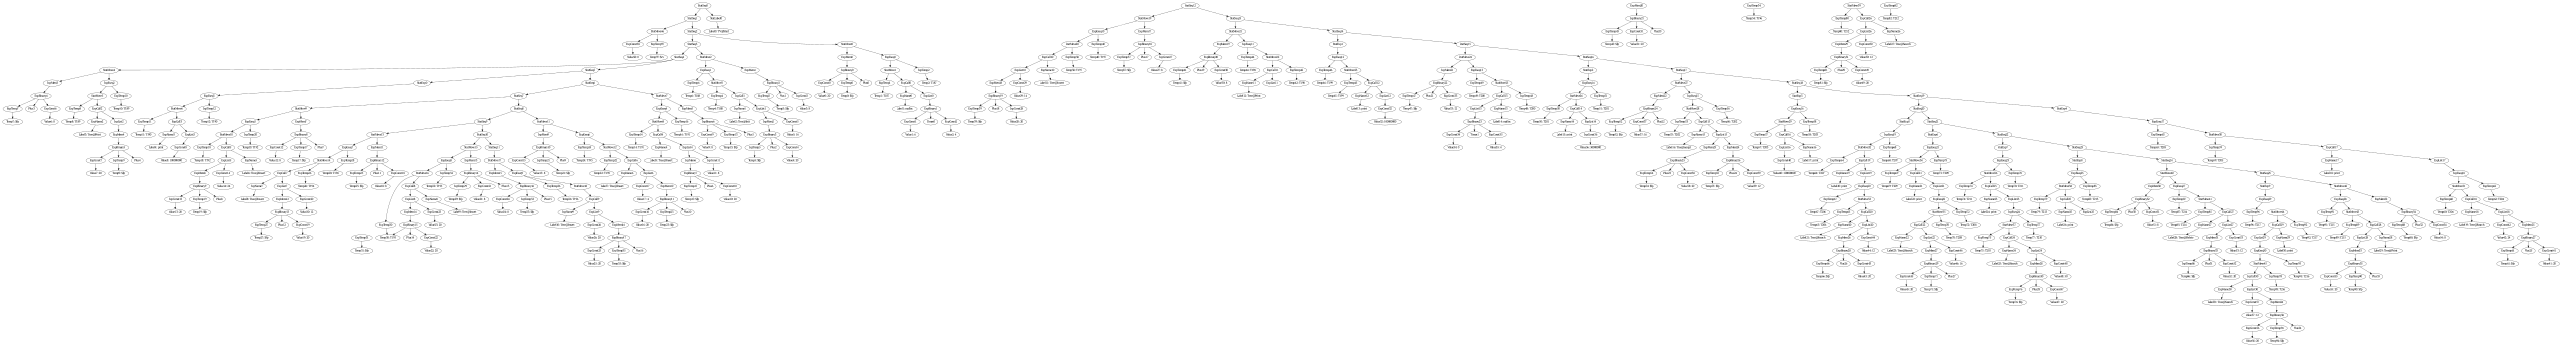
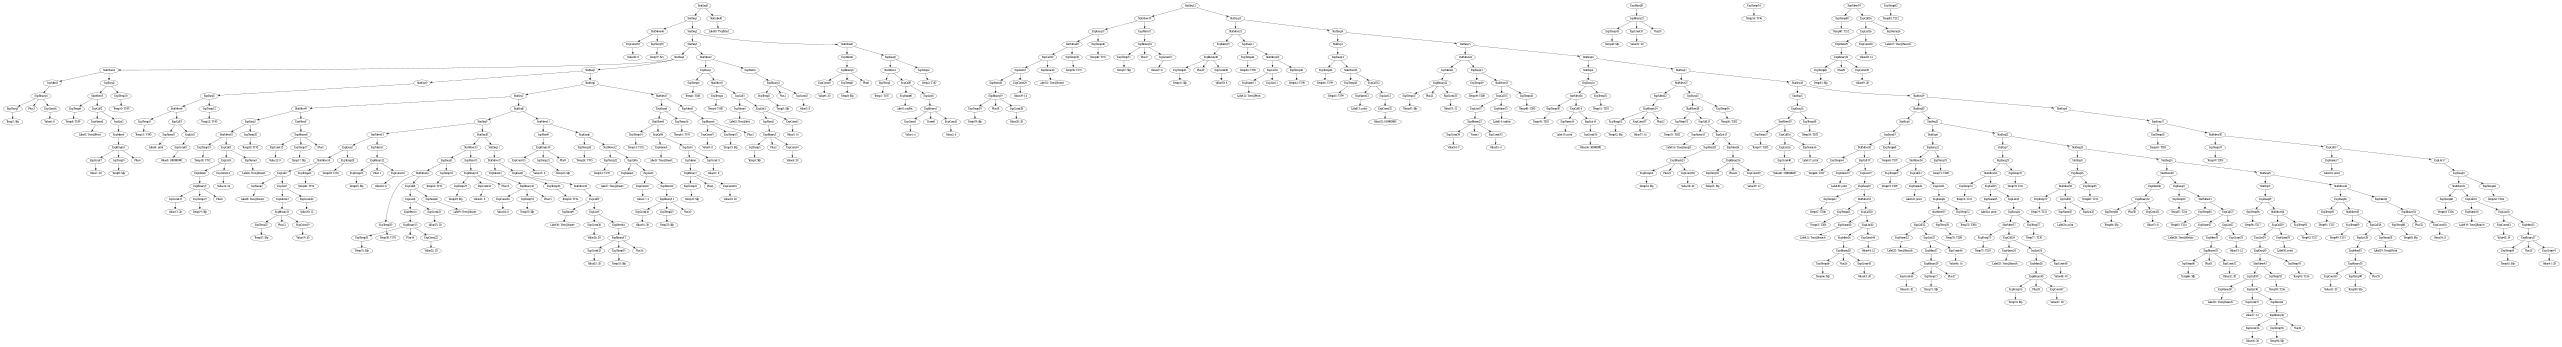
none -> (2271, 205)
(400, 231) -> (388, 231)
